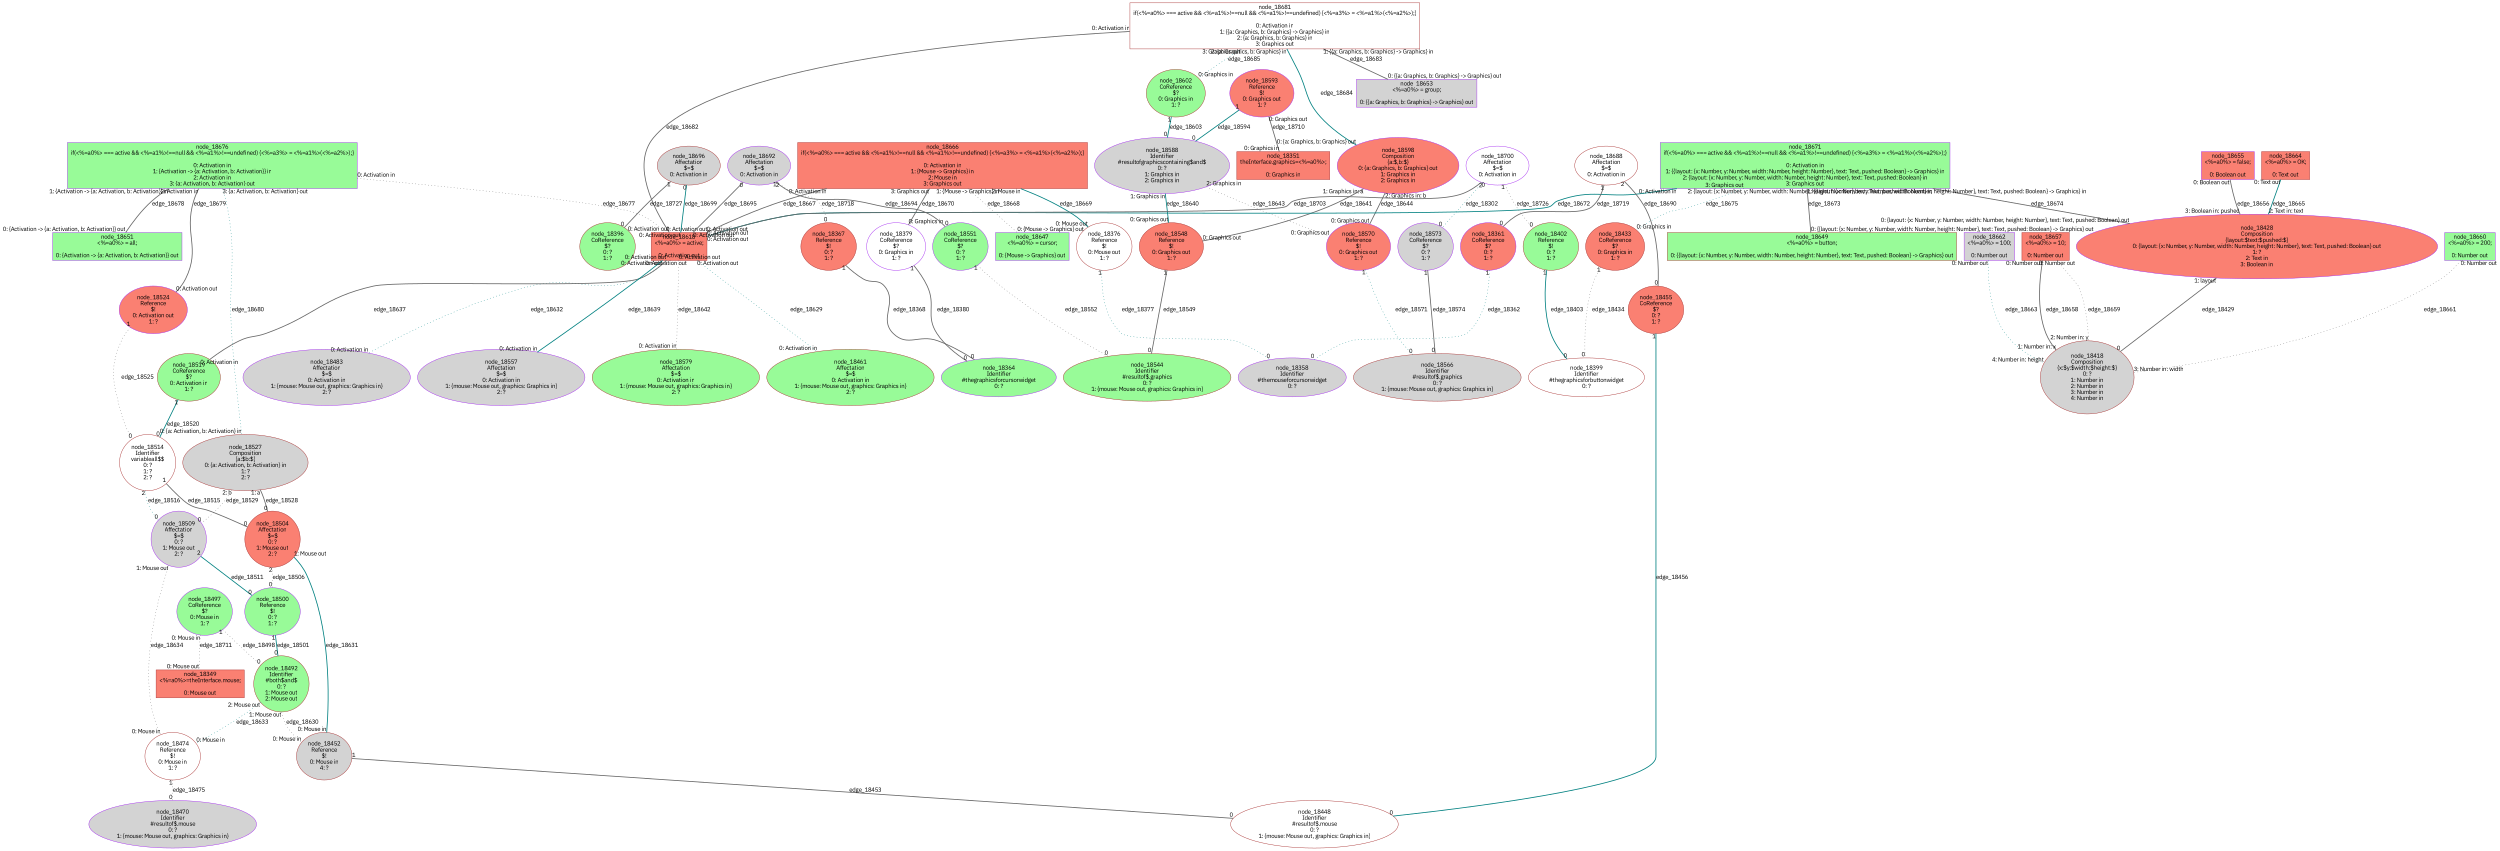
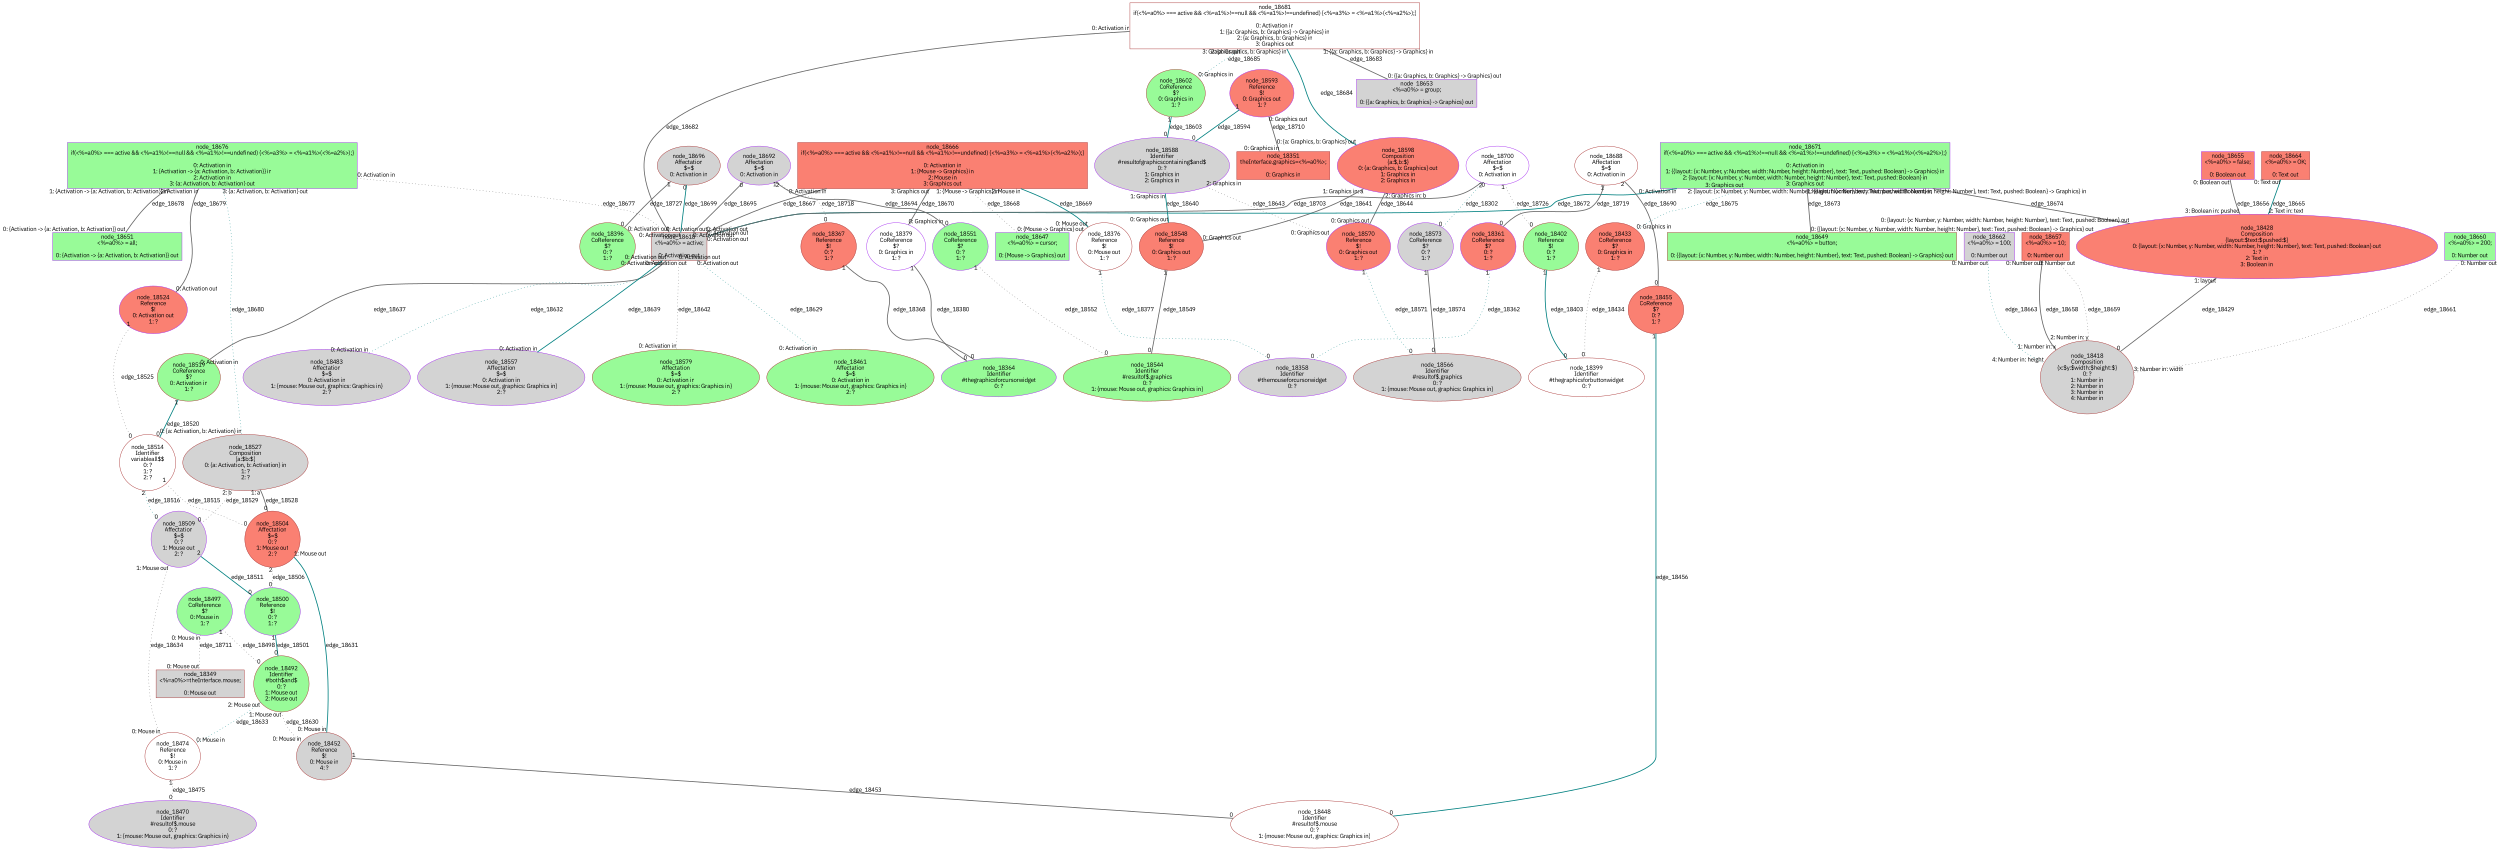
(679, 247) -> (679, 247)
(204, 509) -> (204, 509)
(200, 684) -> (200, 684)
